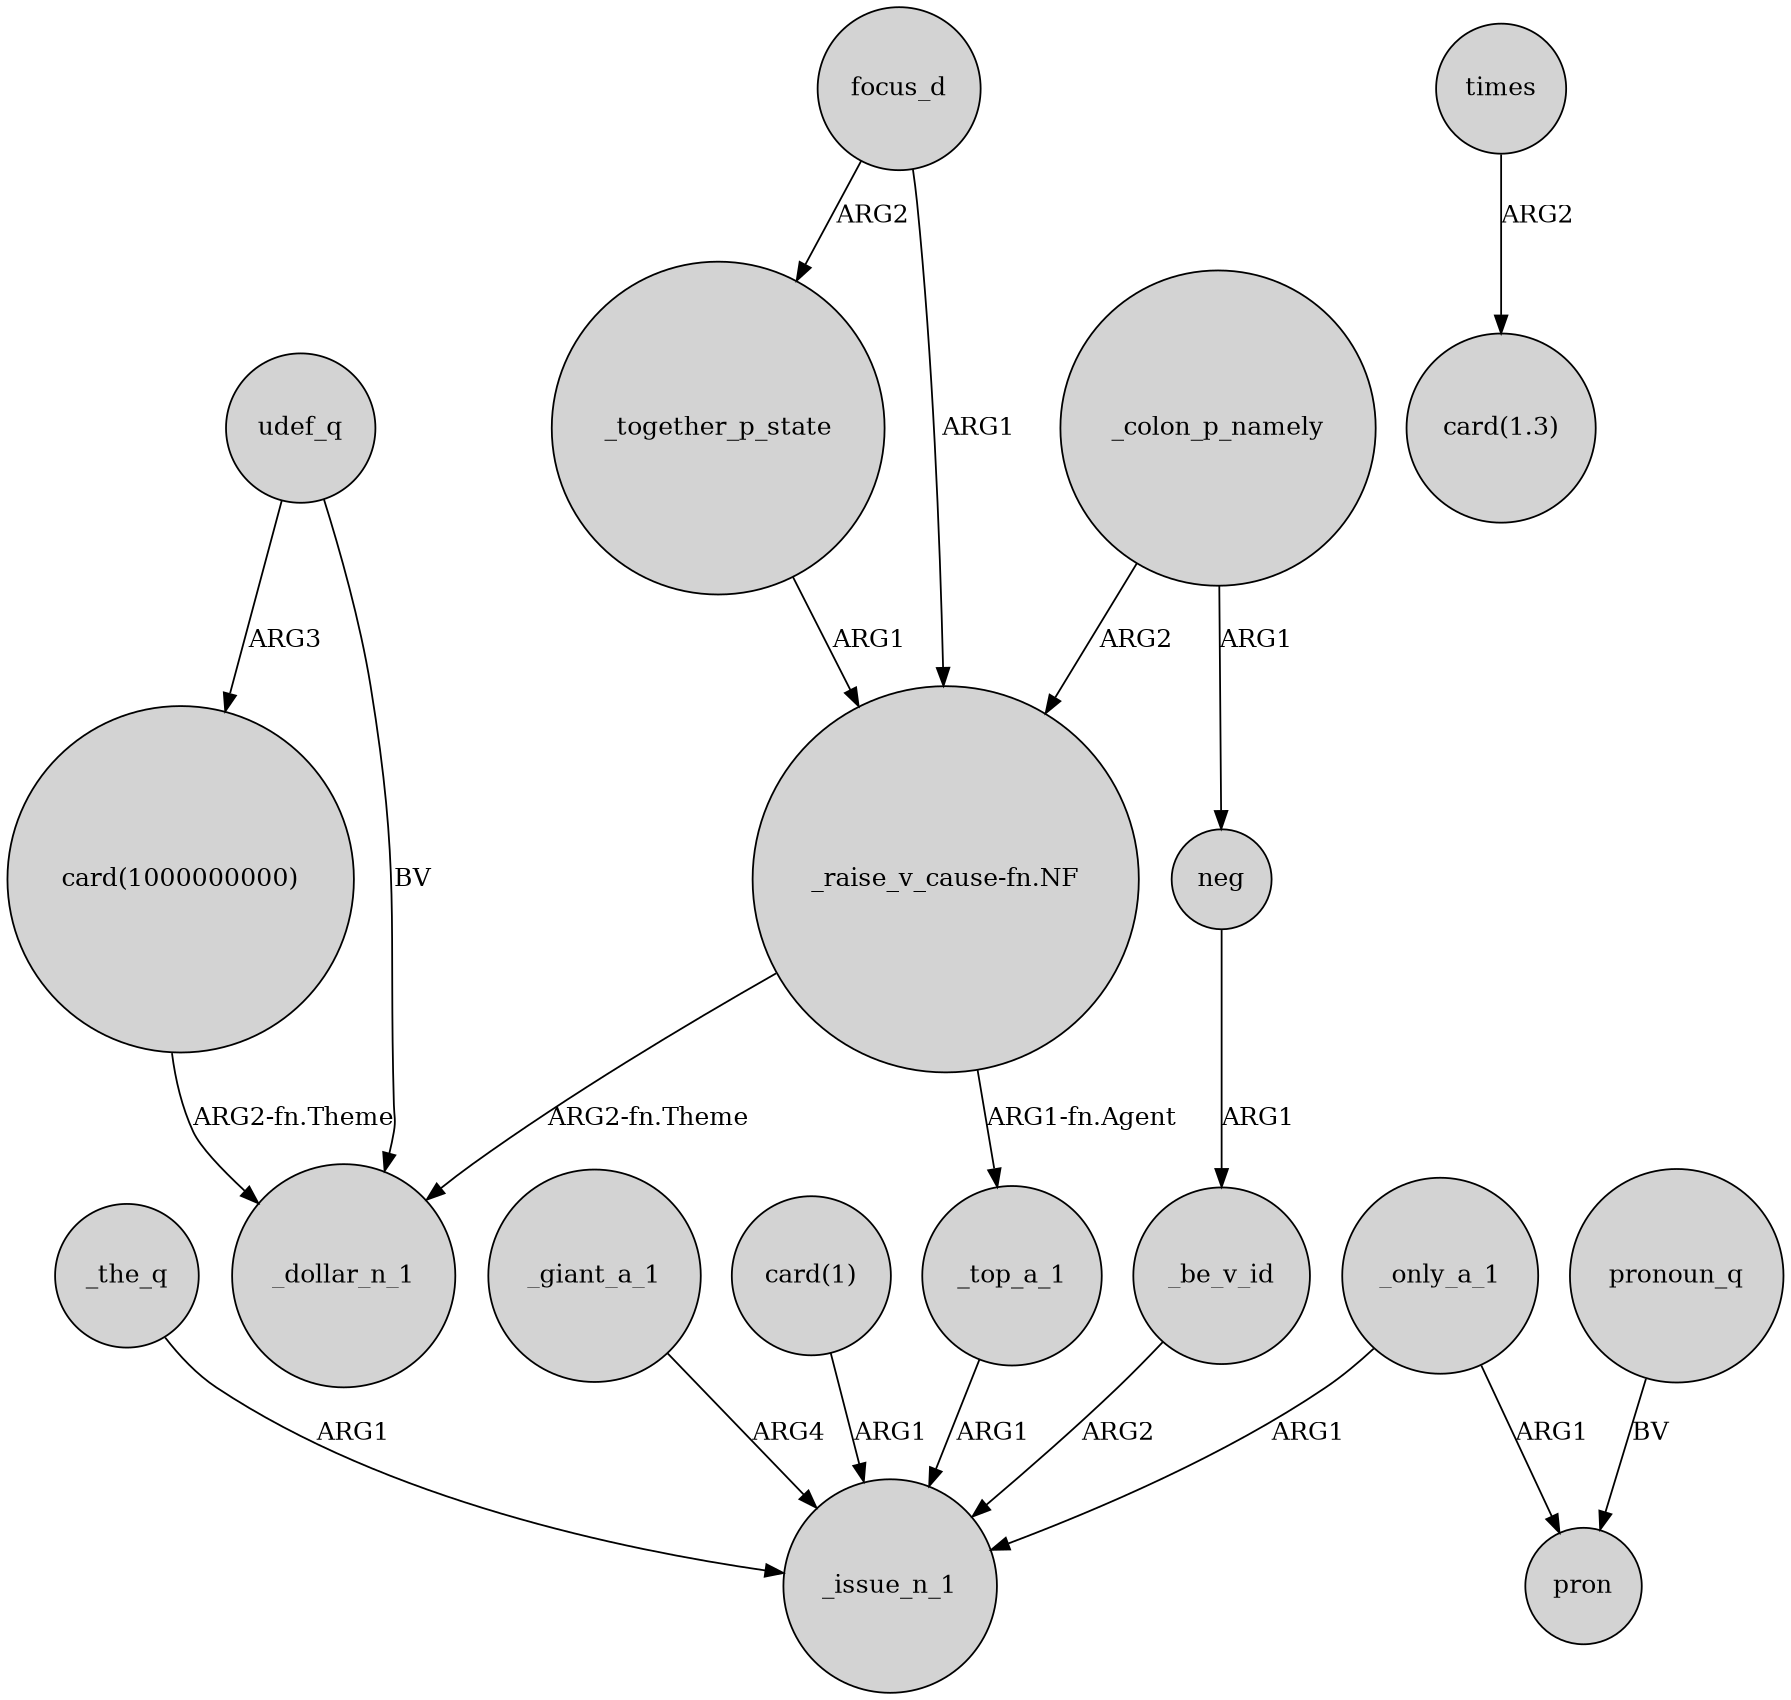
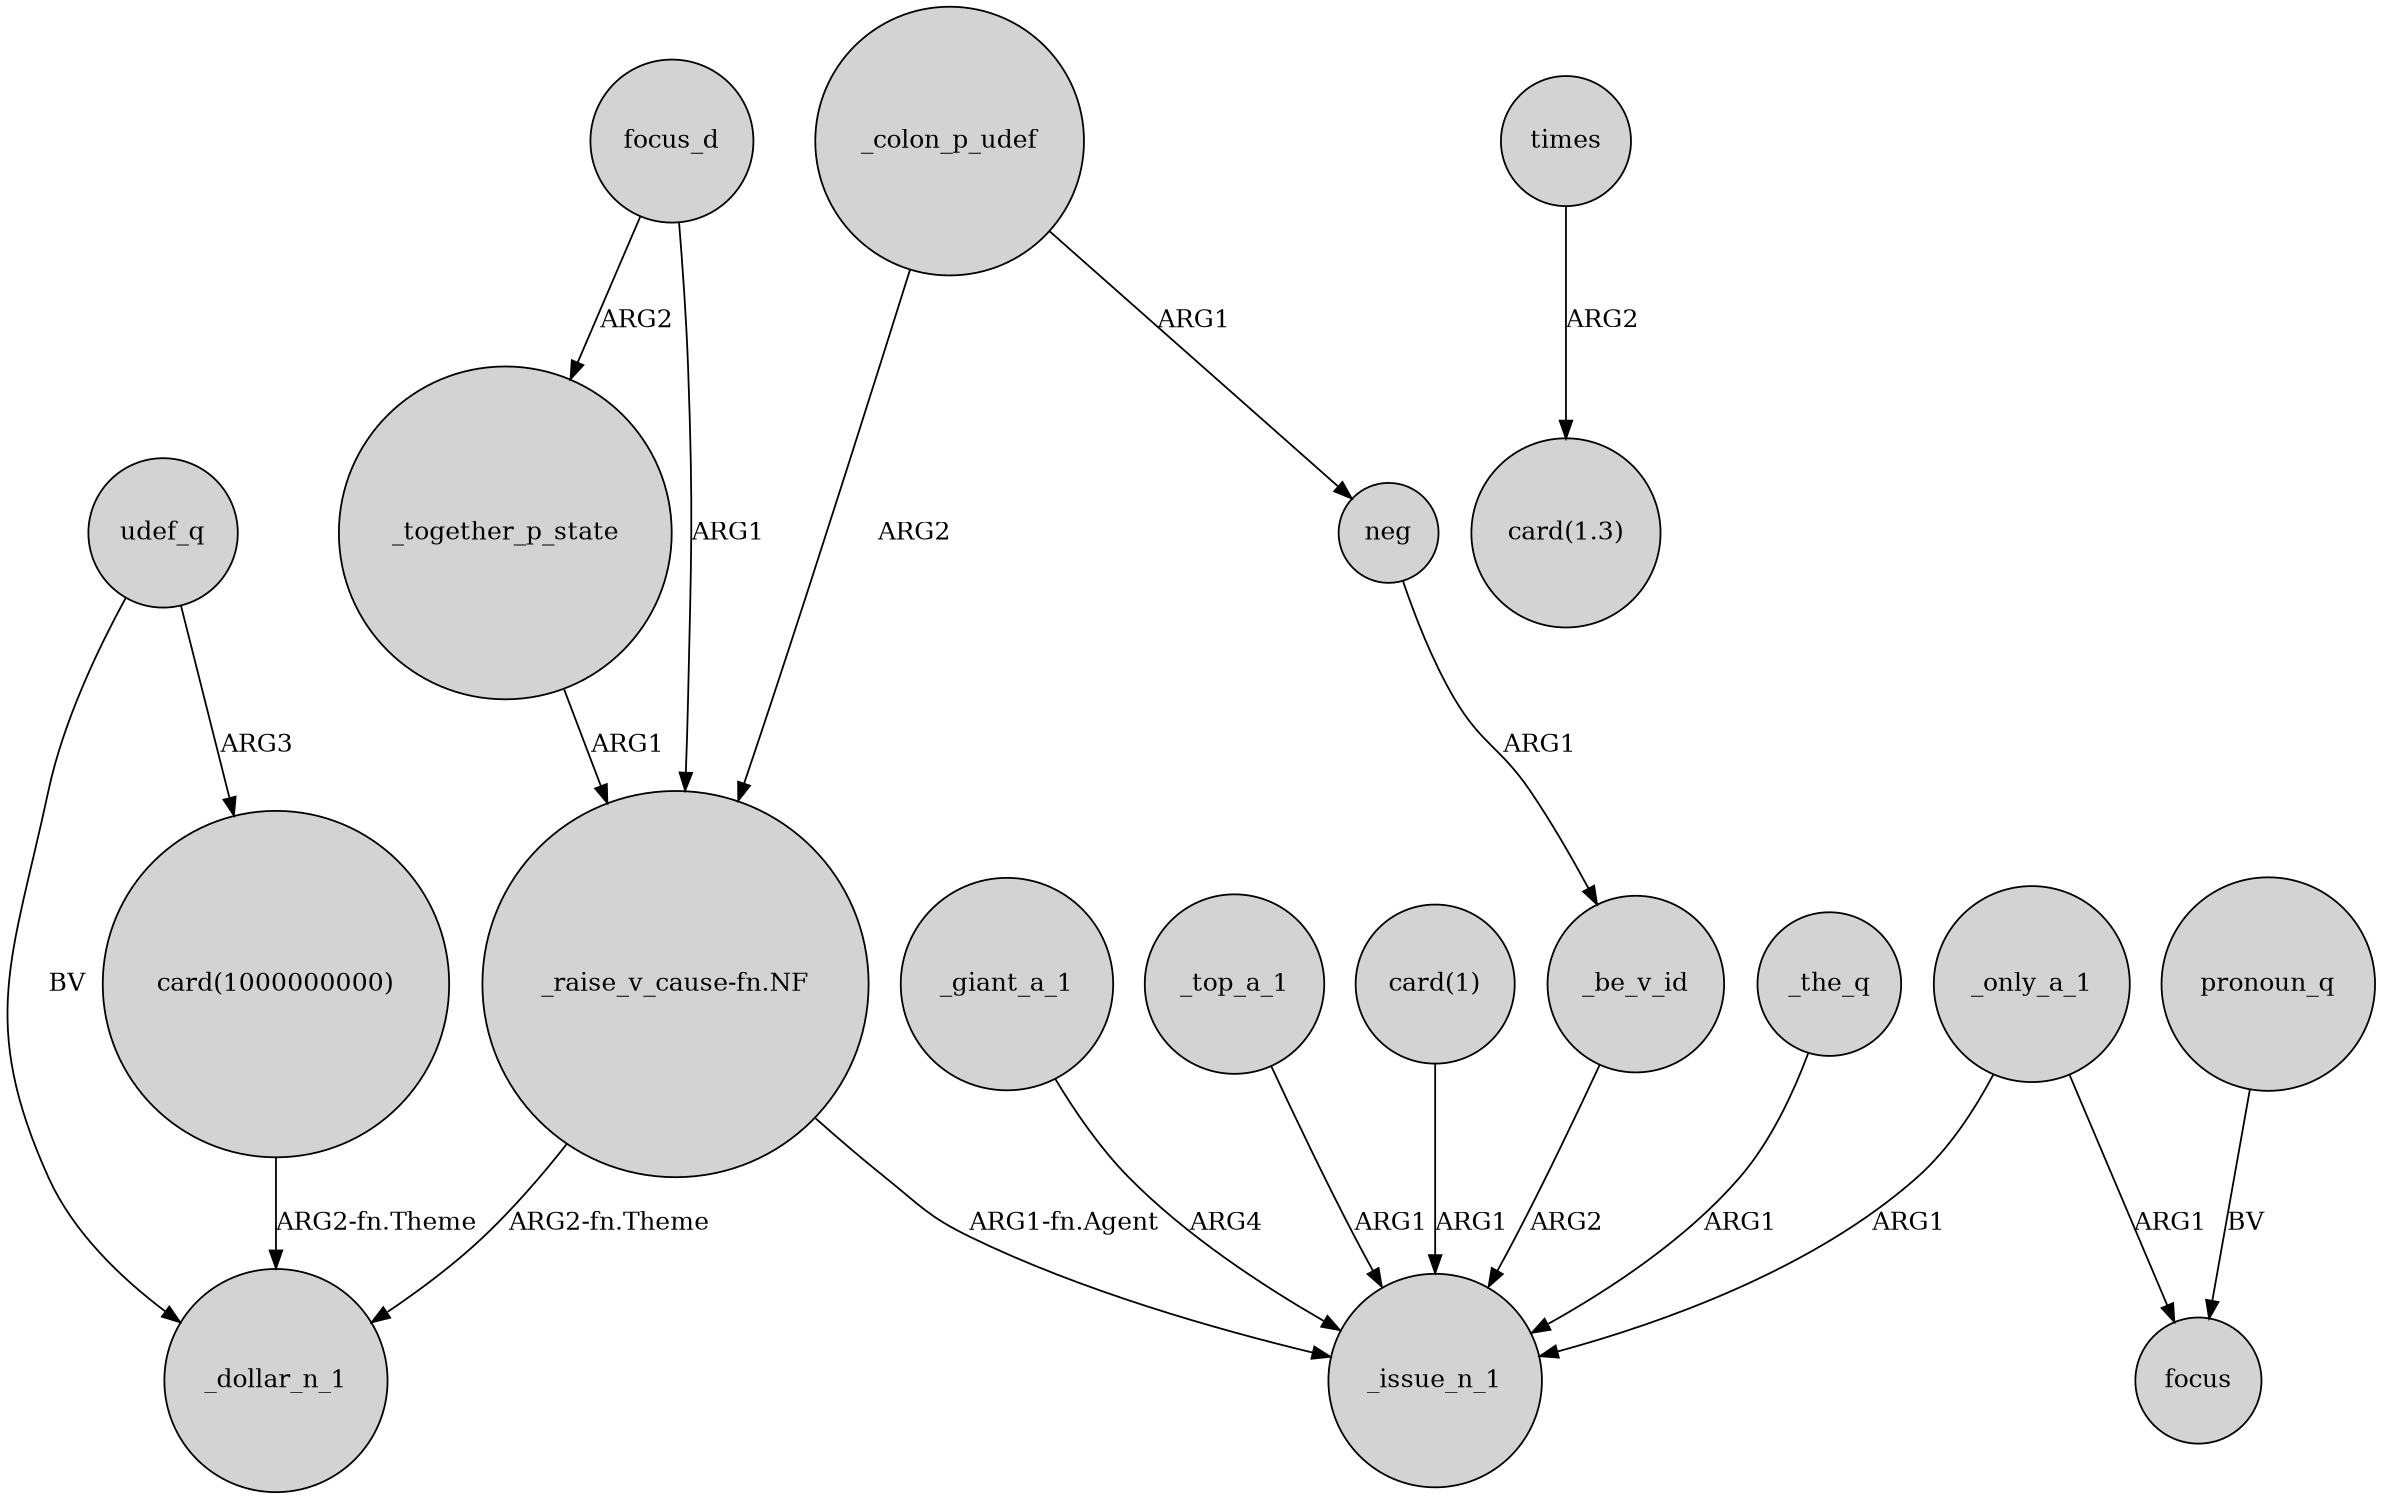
(1218, 428) -> (950, 141)
(986, 1119) -> (1047, 1270)
(1584, 1586) -> (2198, 1381)
